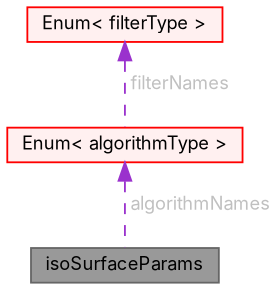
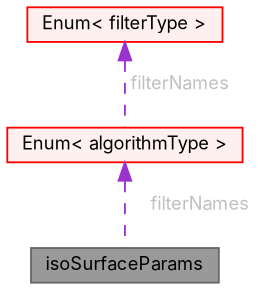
(198, 205) -> (198, 205)
